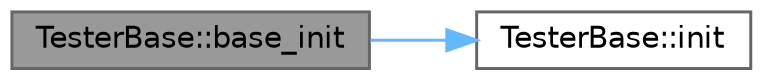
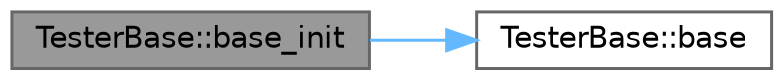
(614, 40) -> (624, 40)
